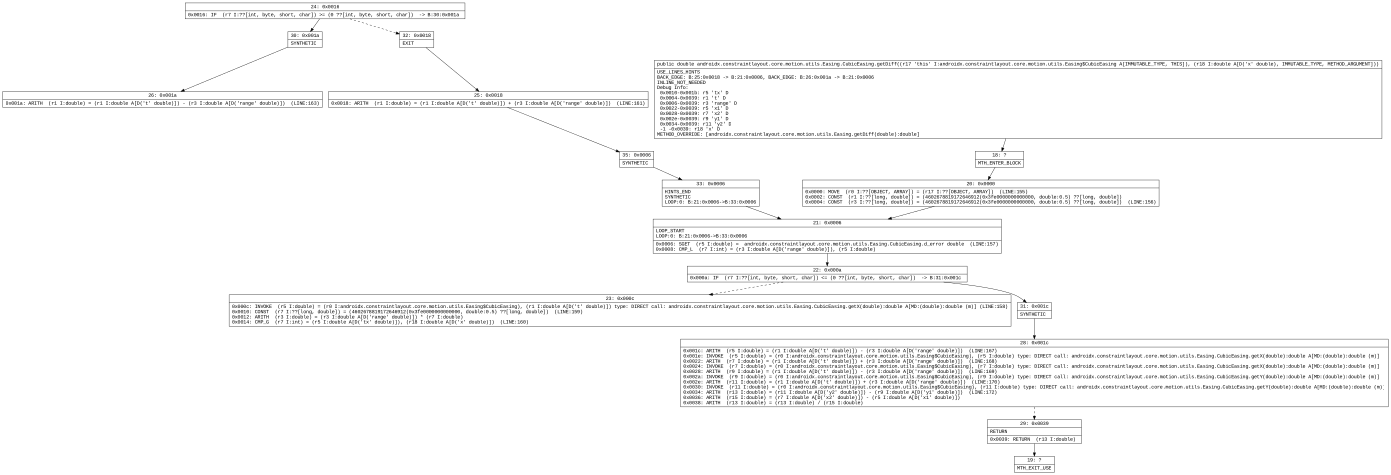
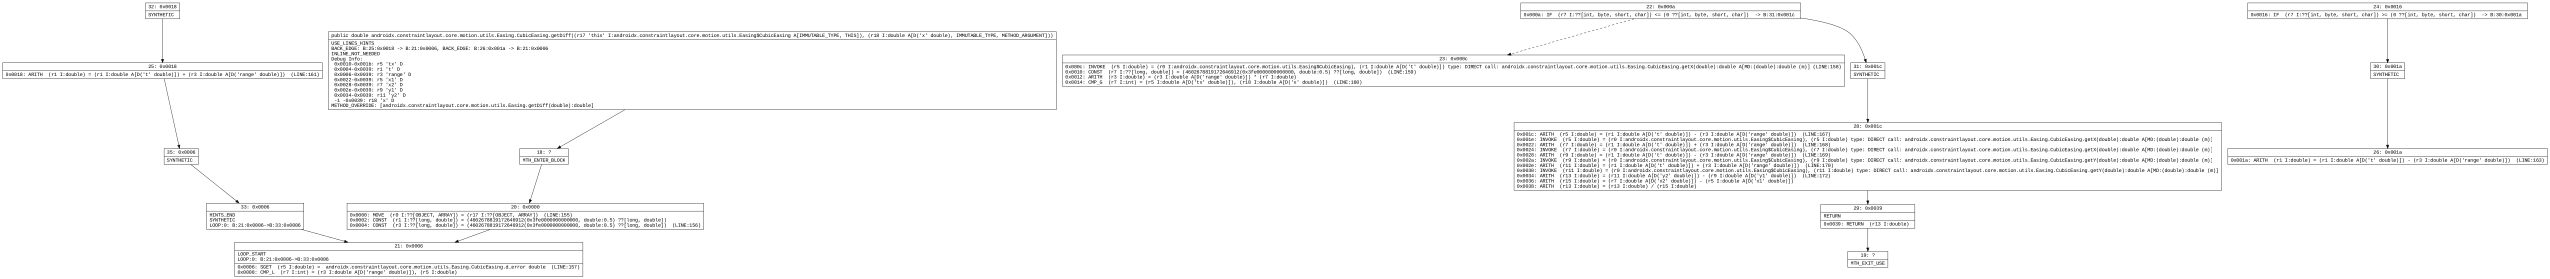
(373, 26) -> none
(408, 43) -> (161, 15)
(827, 258) -> none
(1034, 412) -> (1868, 196)
